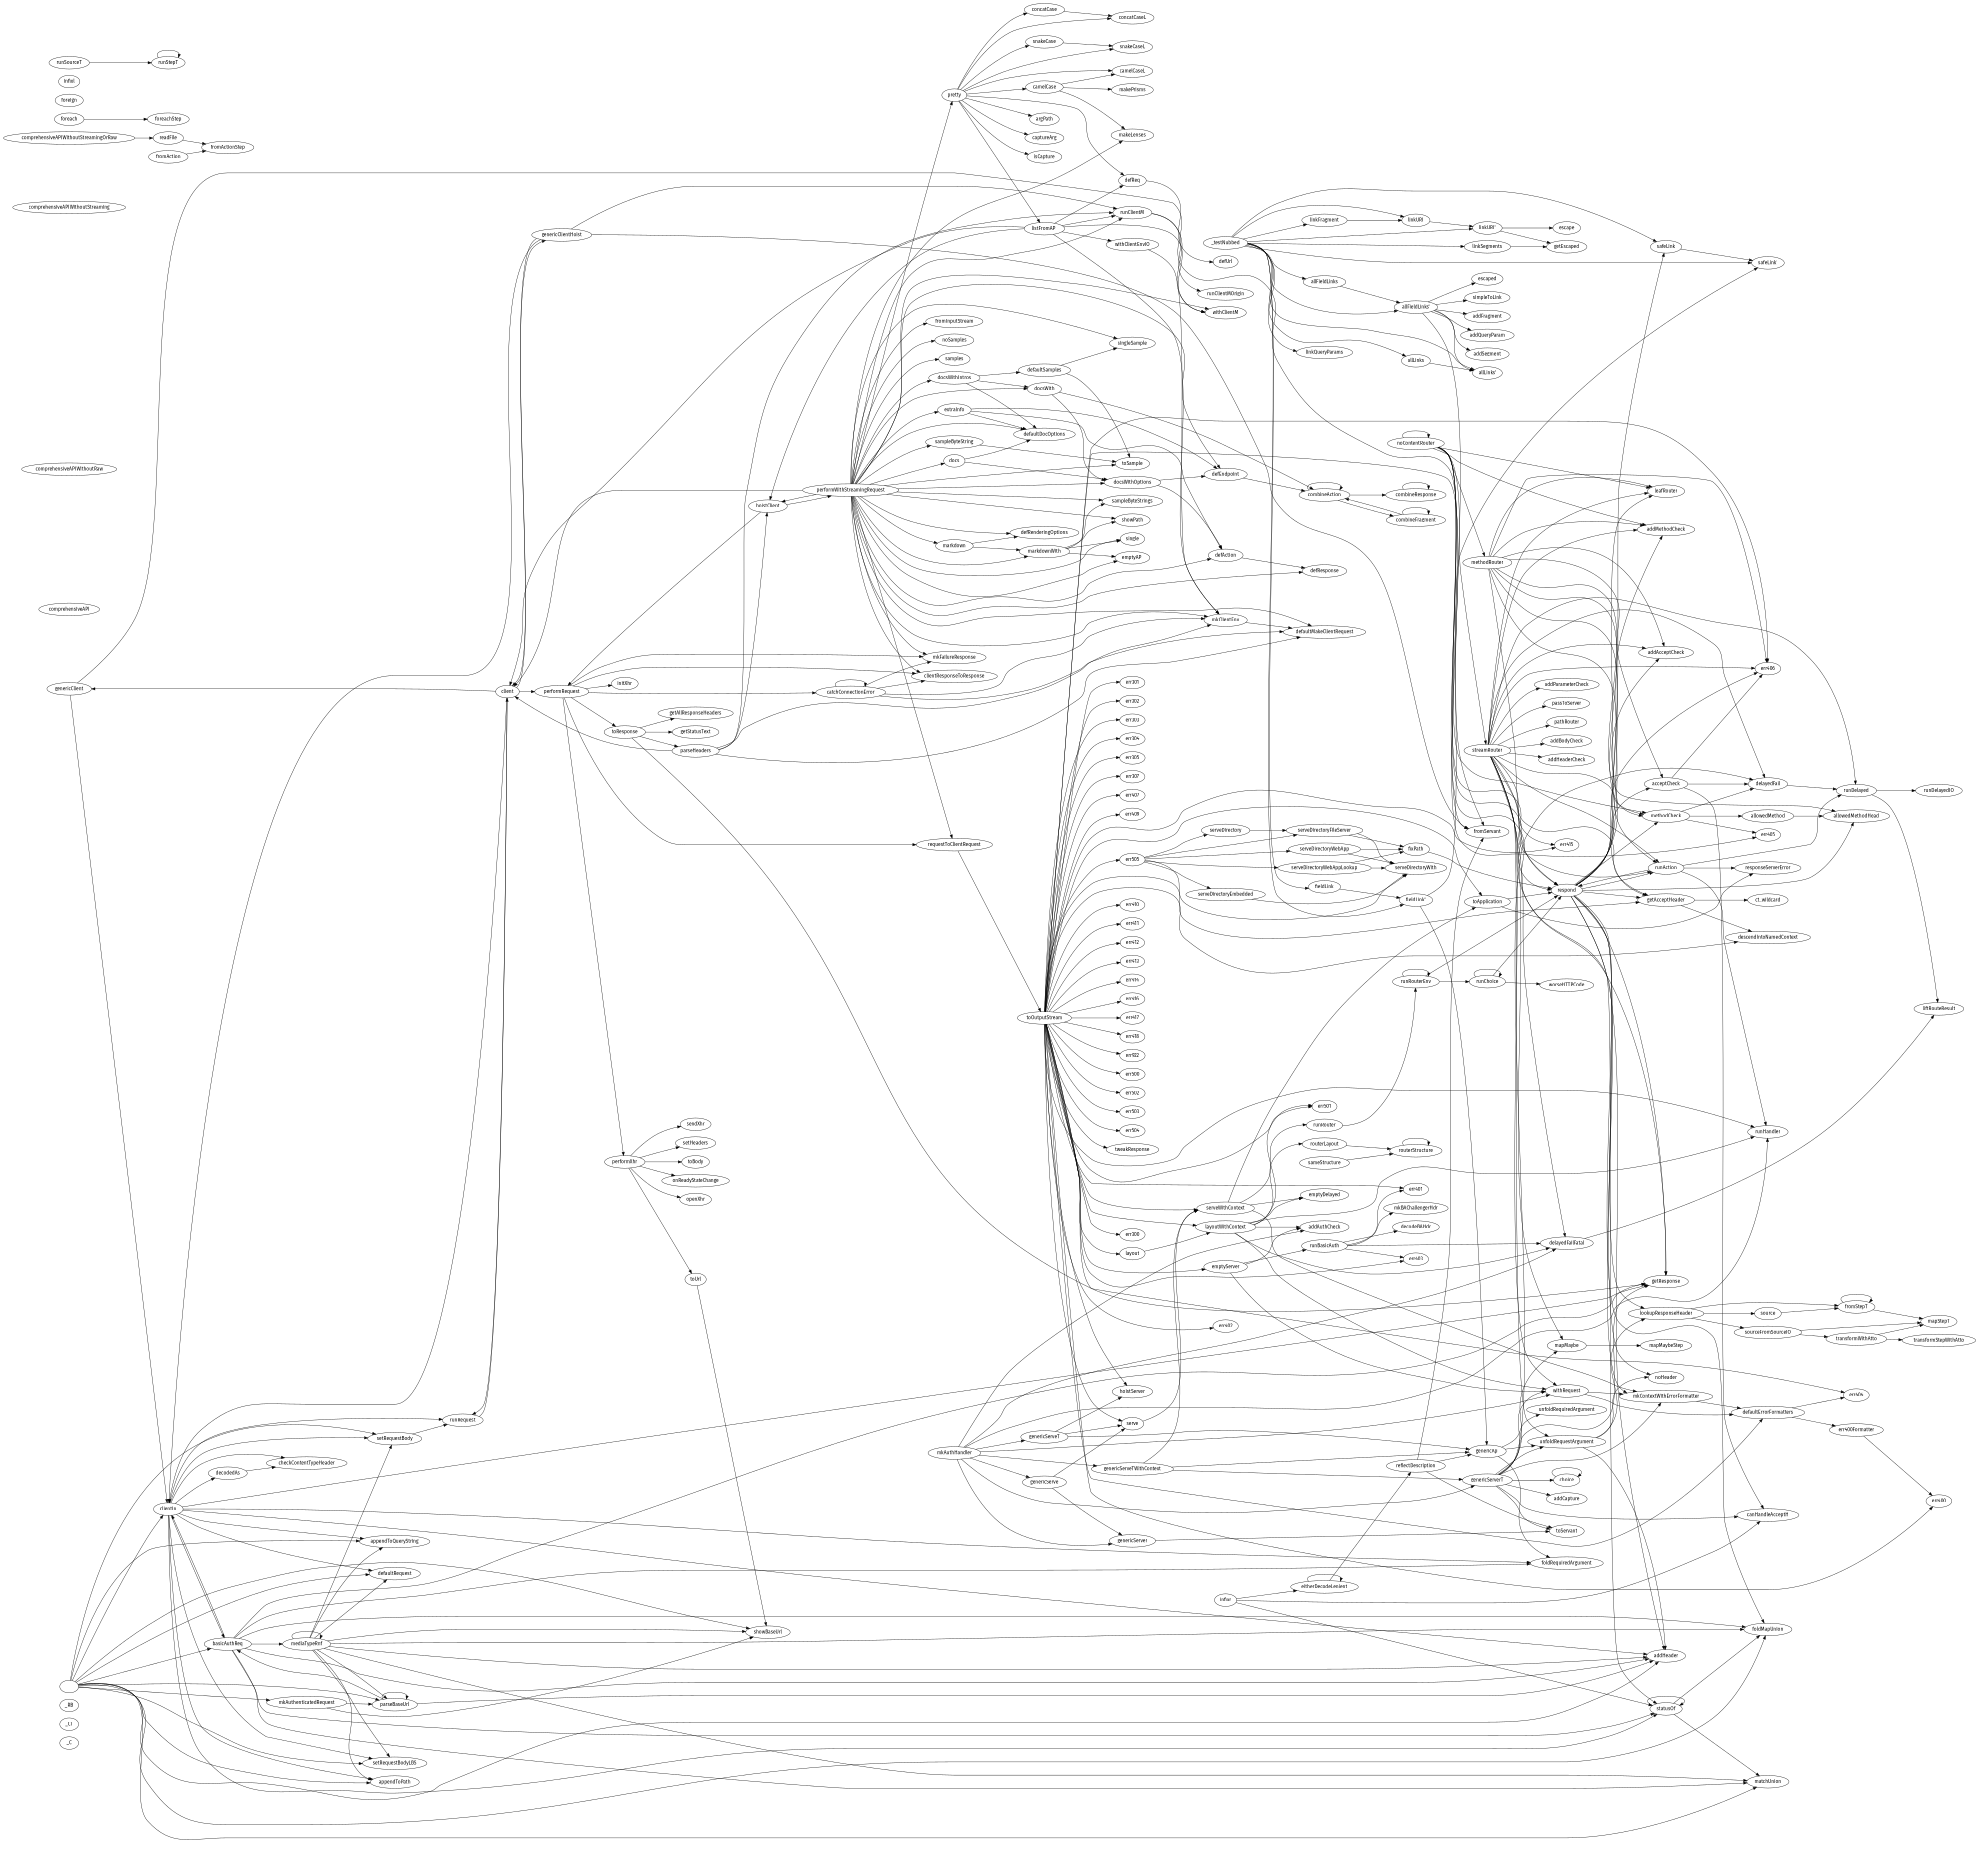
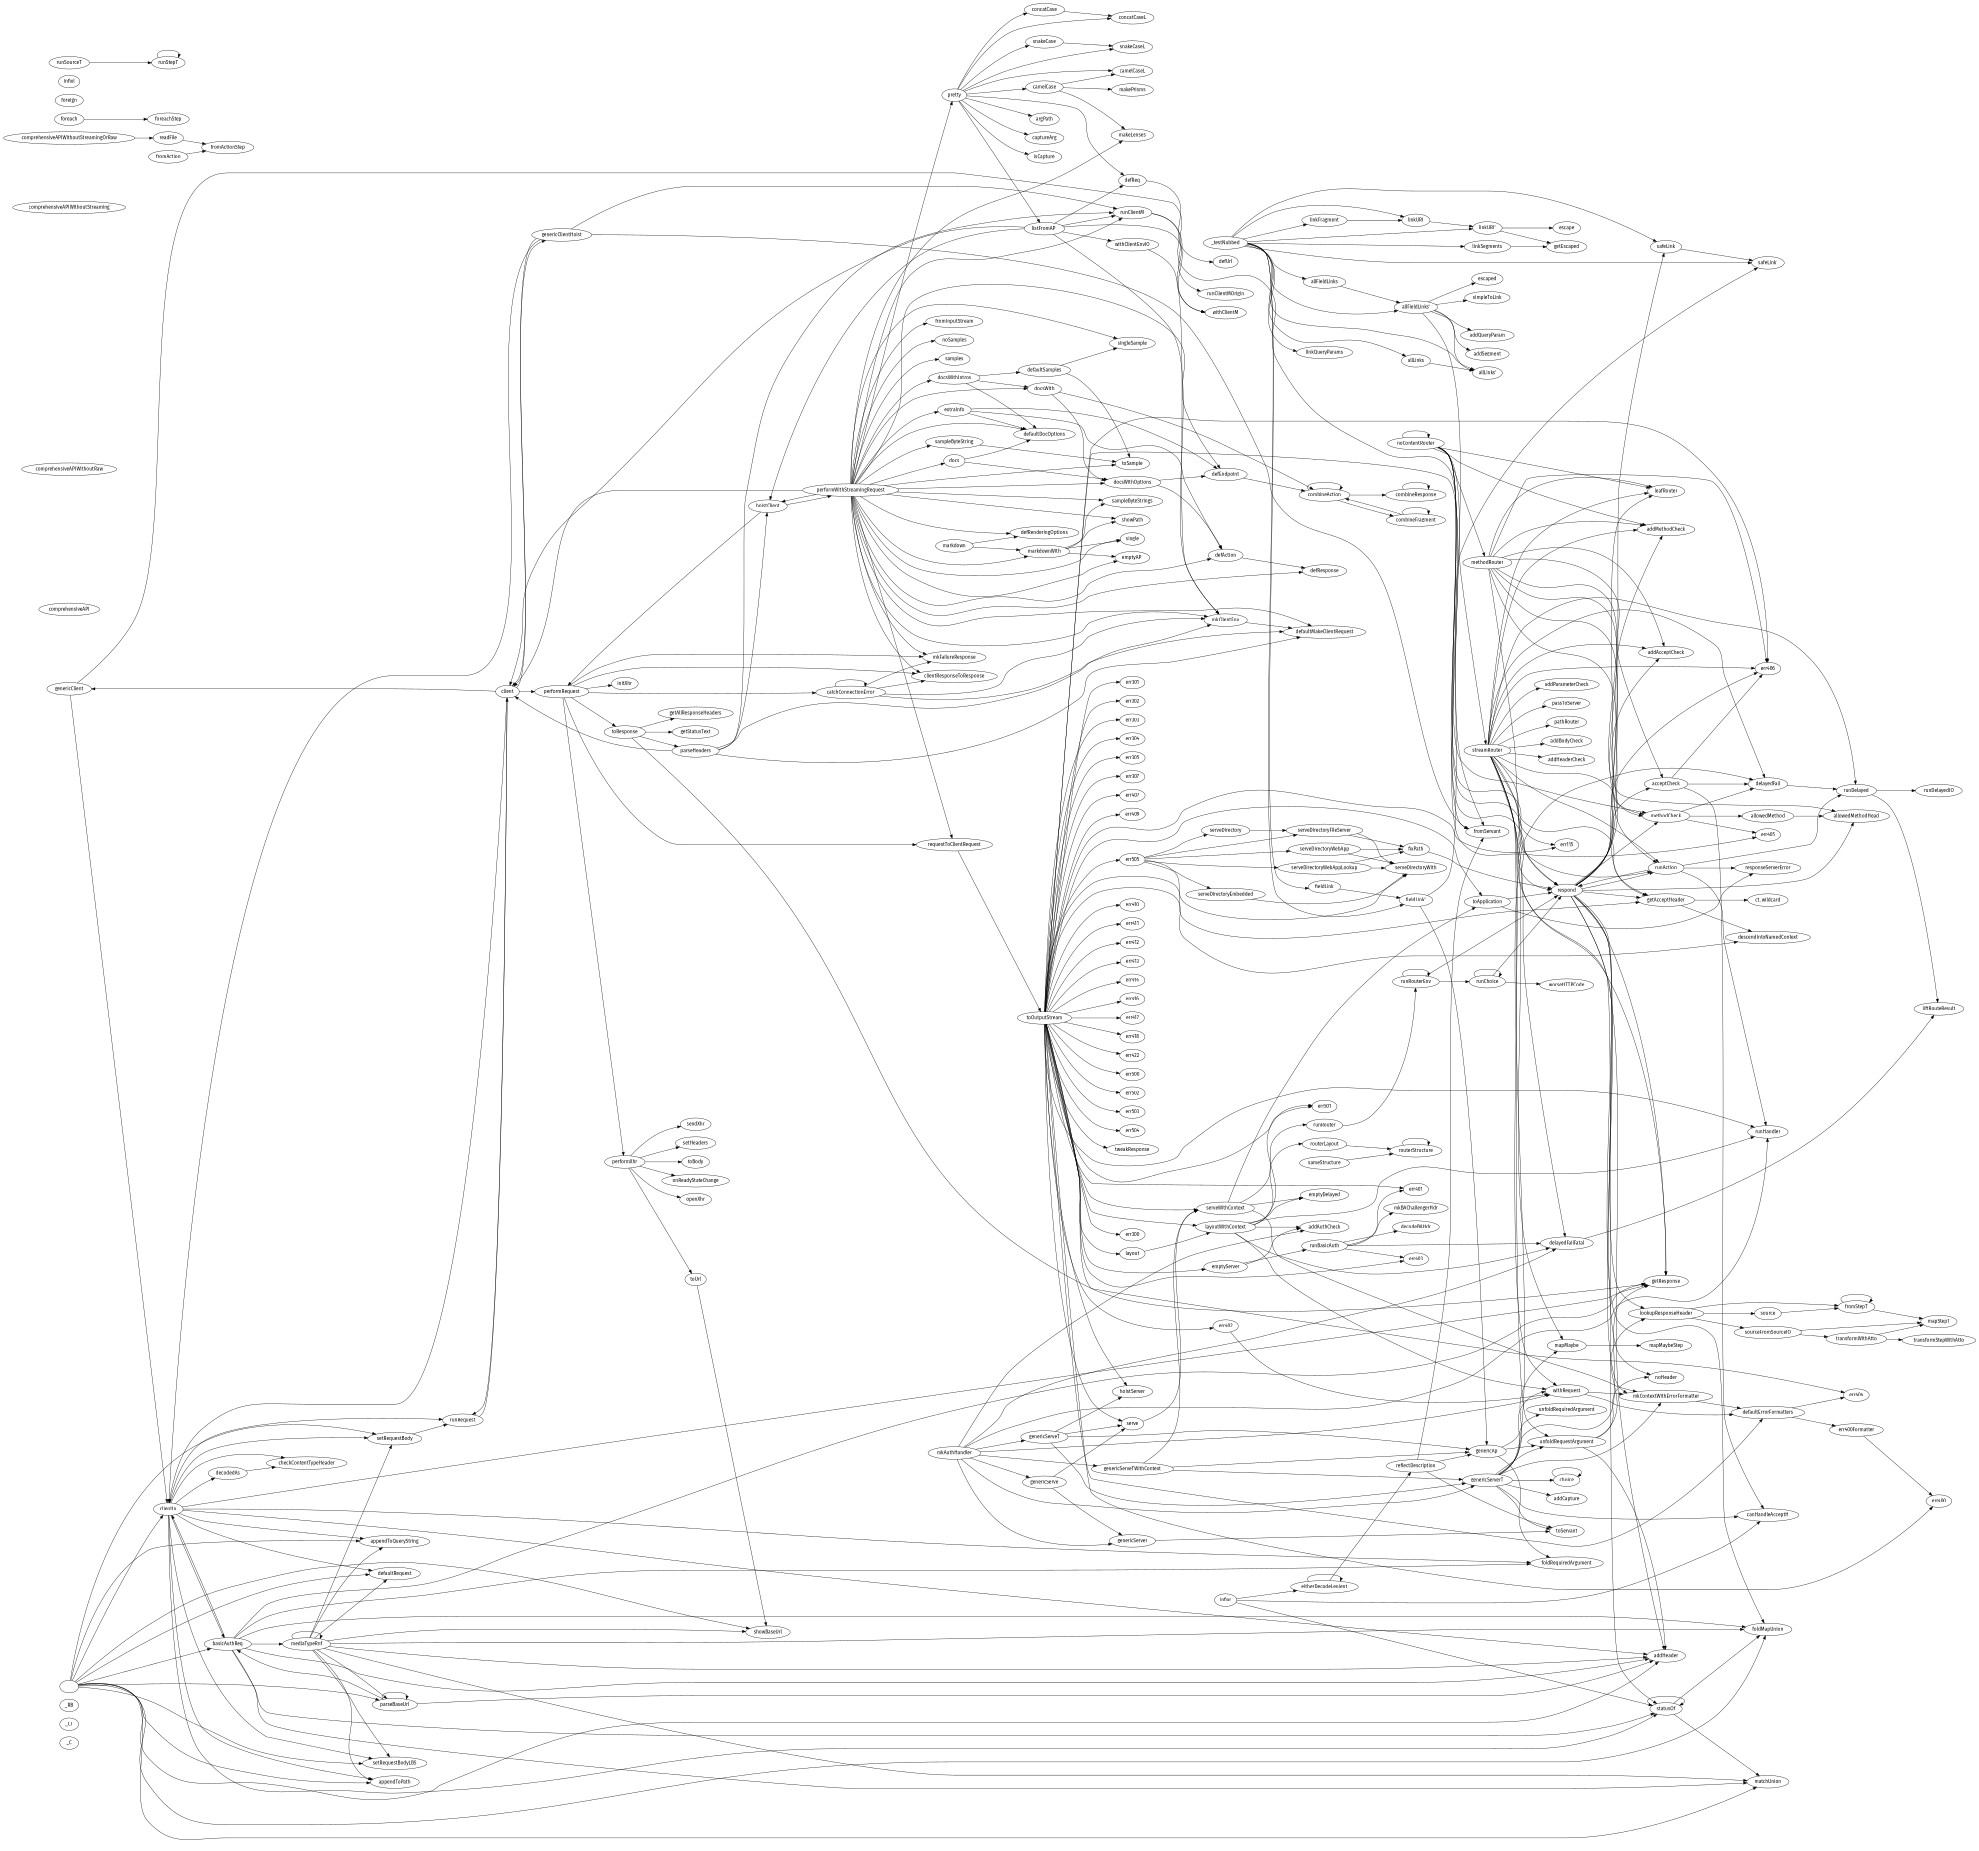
(954, 276) -> none
(1487, 317) -> none
(893, 524) -> none
(1567, 845) -> (1567, 845)
(1132, 1056) -> (1132, 1056)
(1372, 1366) -> (1378, 1399)
none -> (1245, 1504)
(307, 1703) -> none
